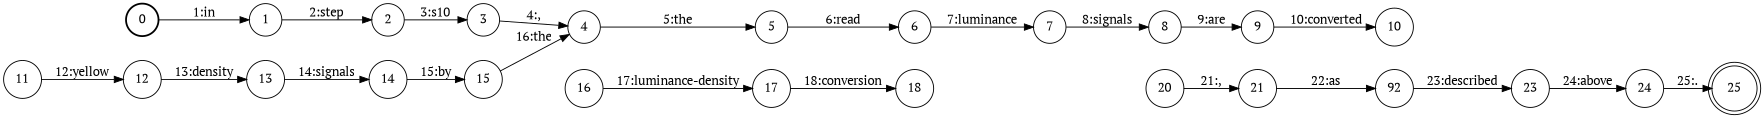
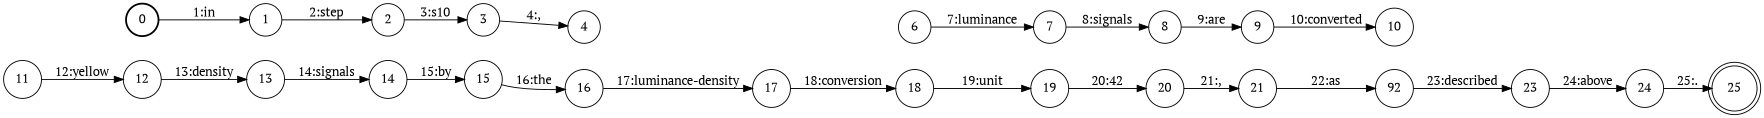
(771, 27) -> none
(531, 55) -> (529, 89)
none -> (1050, 88)
